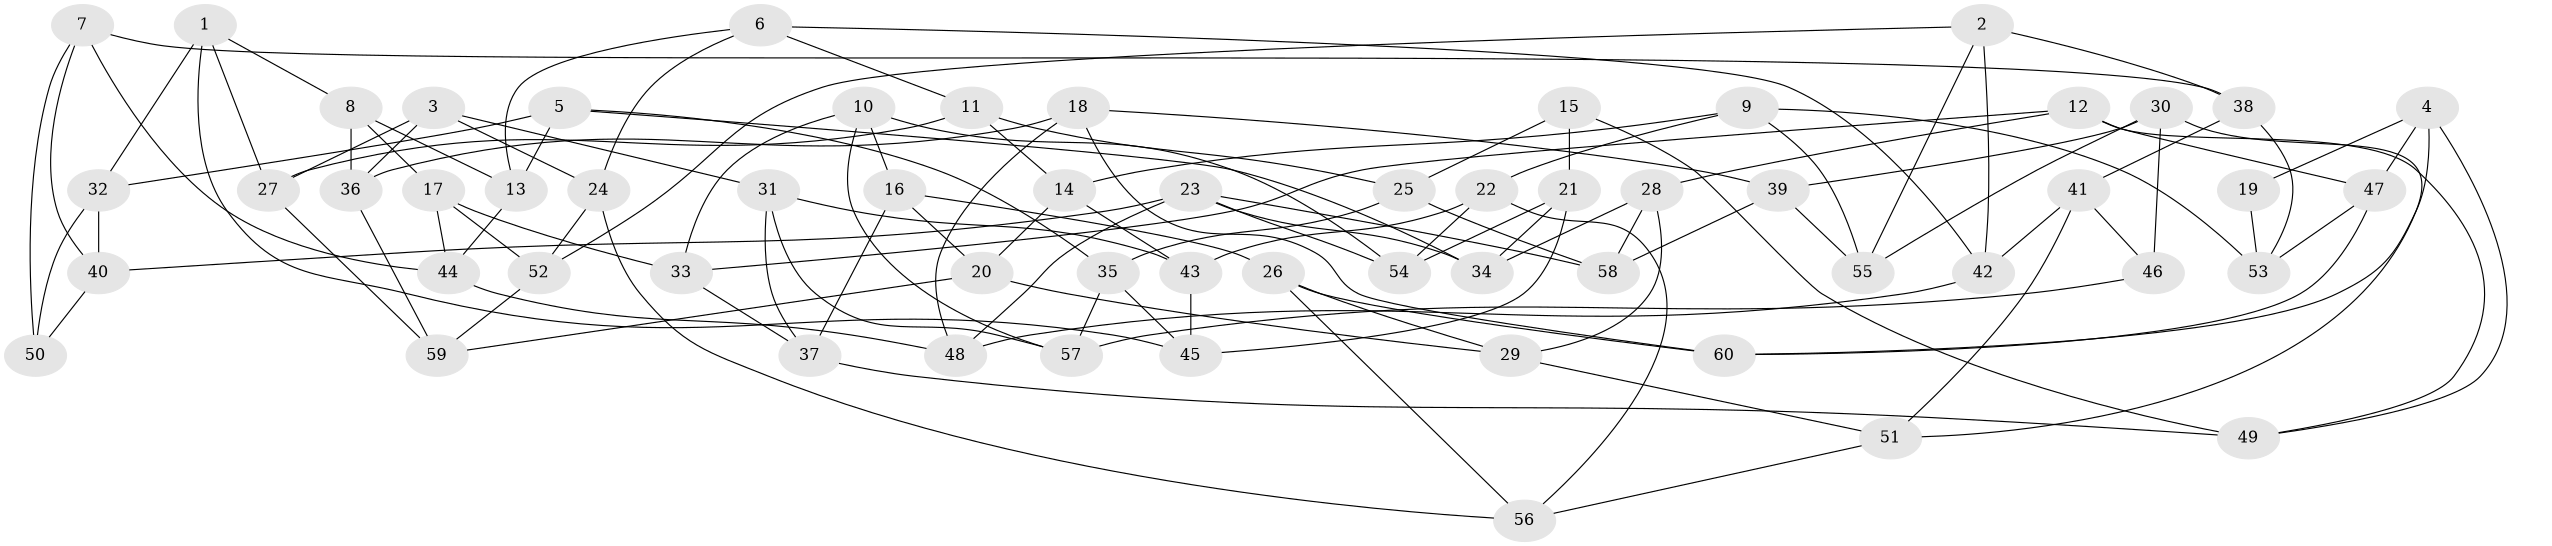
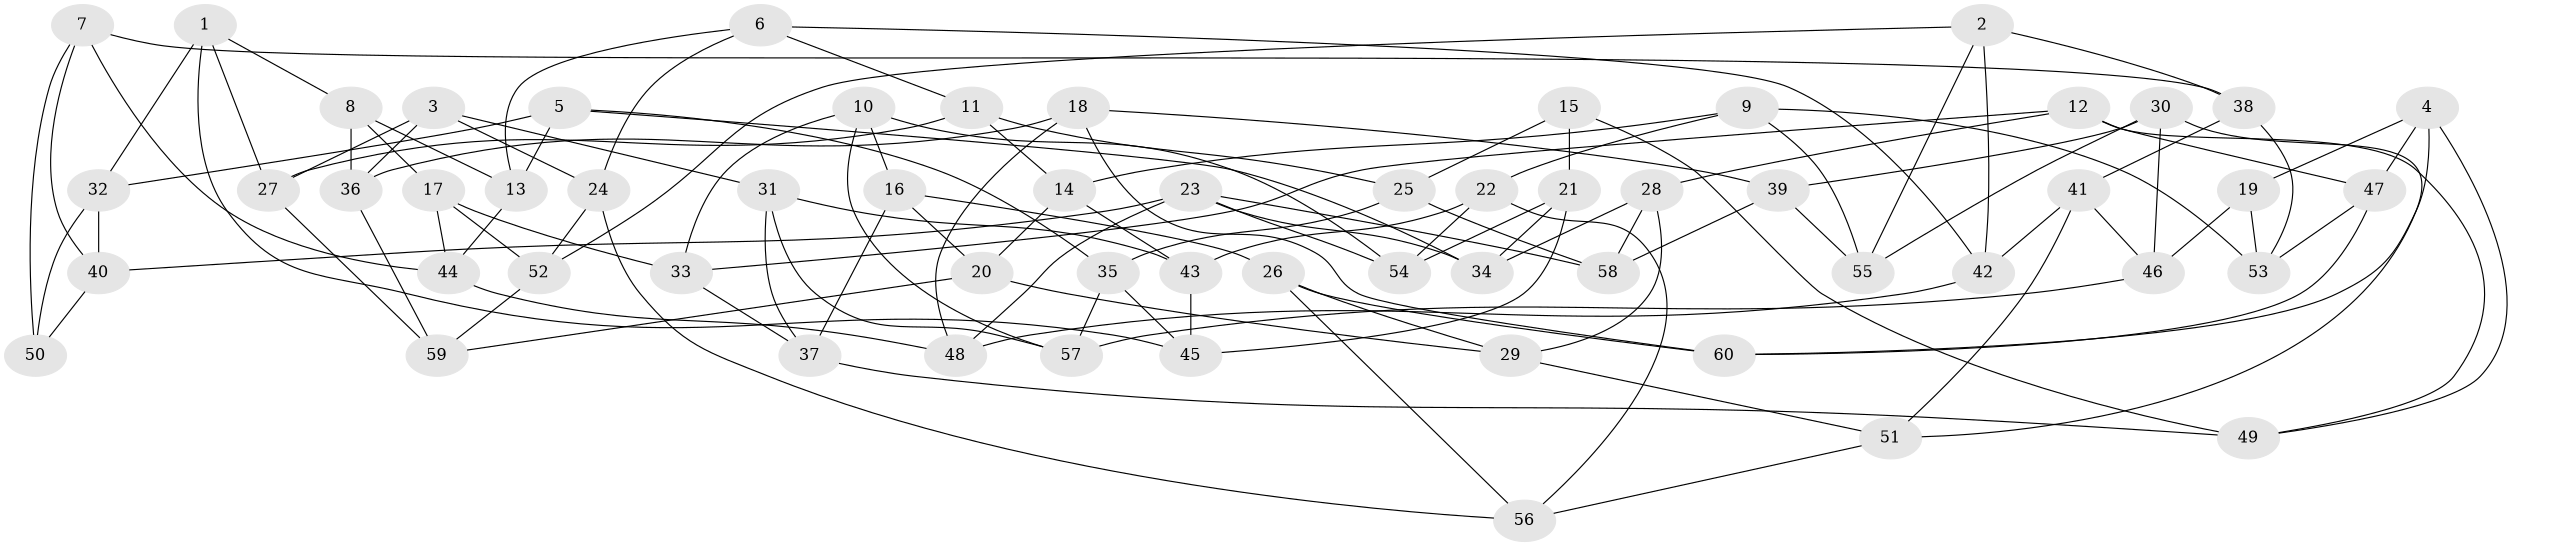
none -> (2201, 232)
